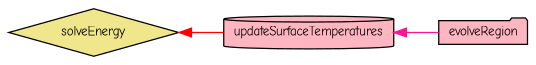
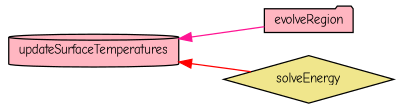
(208, 32) -> (221, 68)
